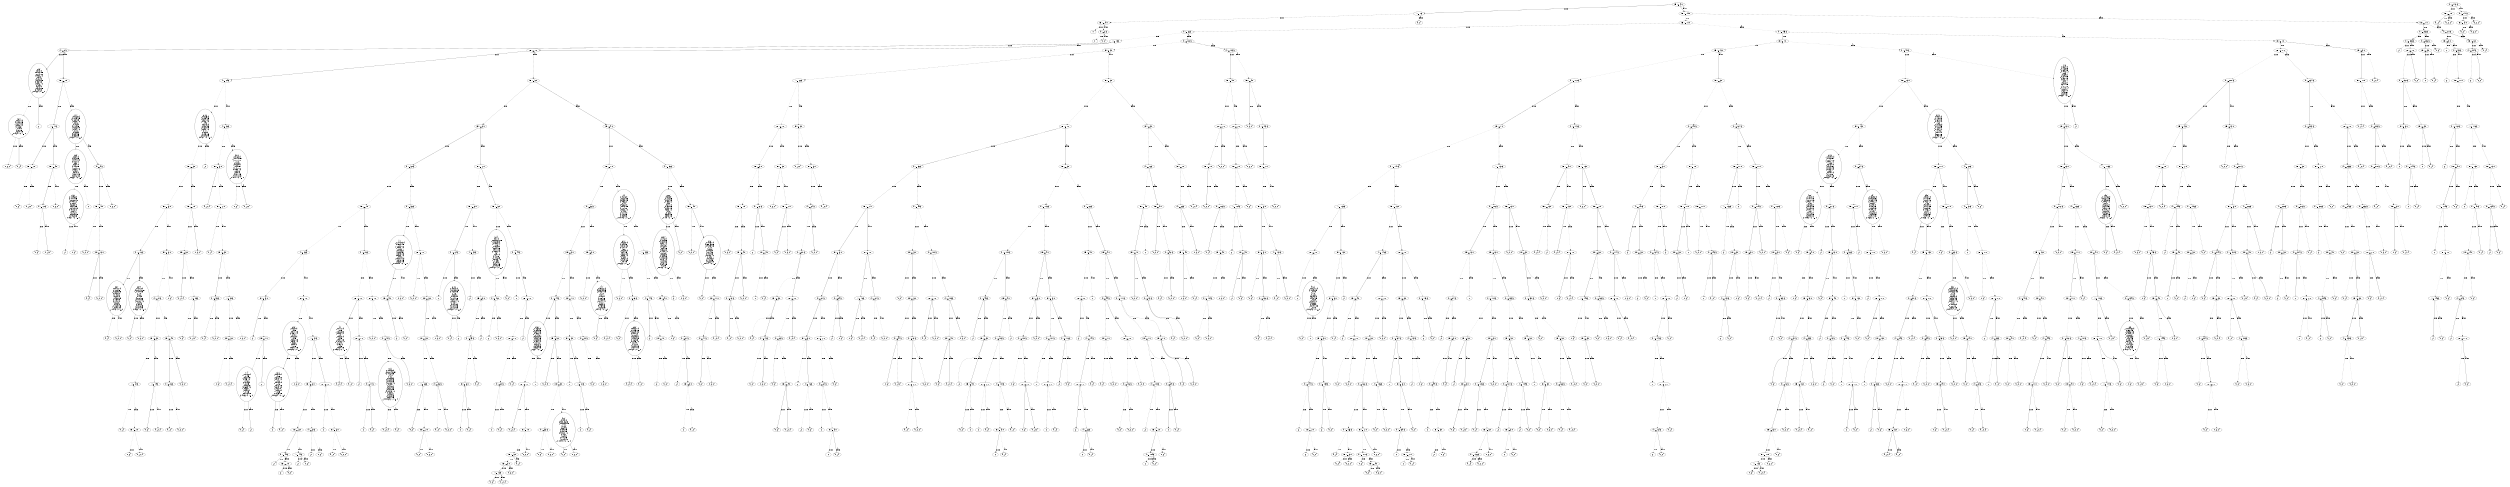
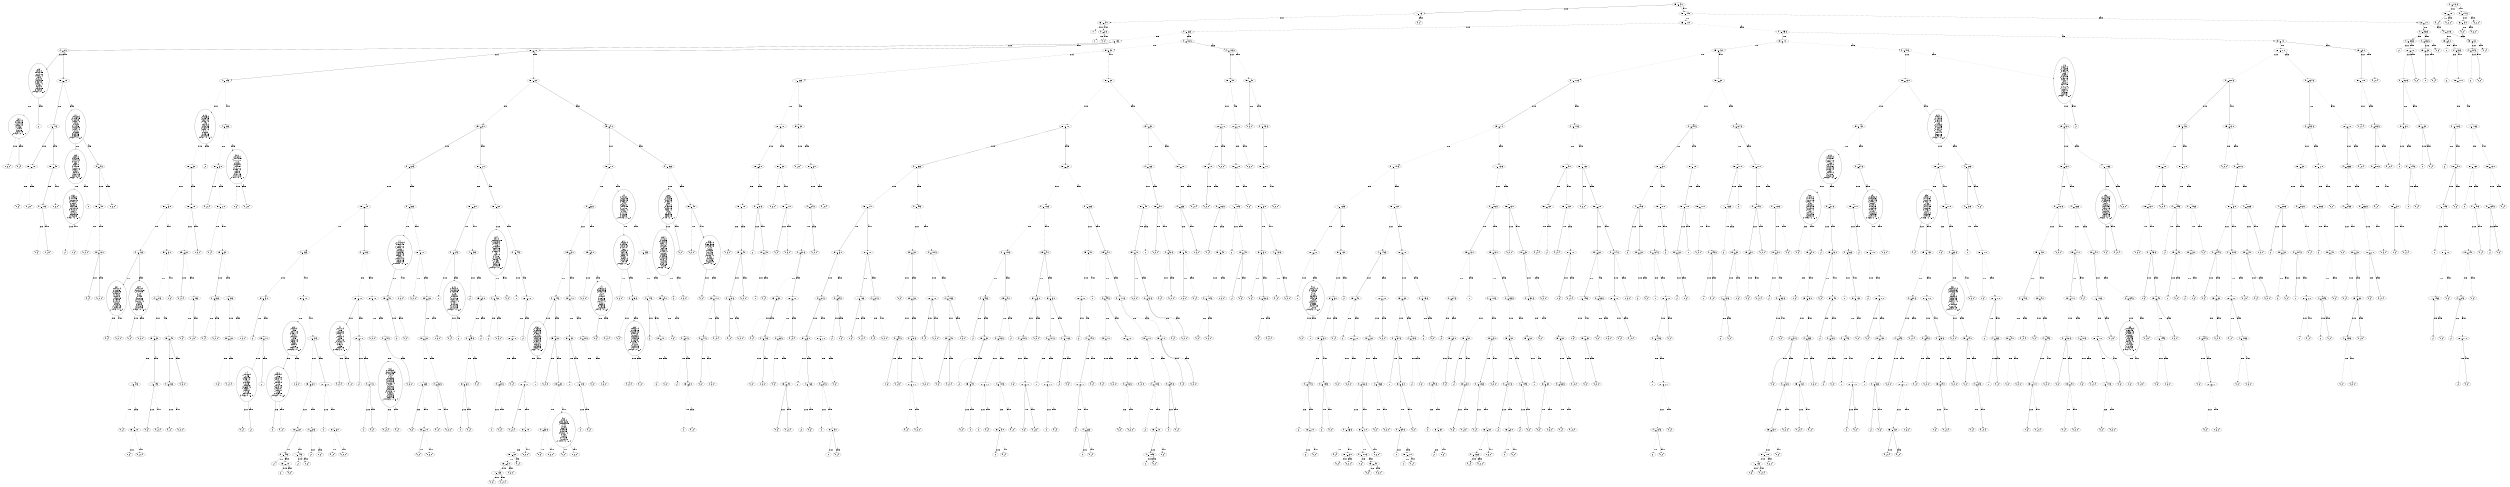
(2299, 229) -> none
